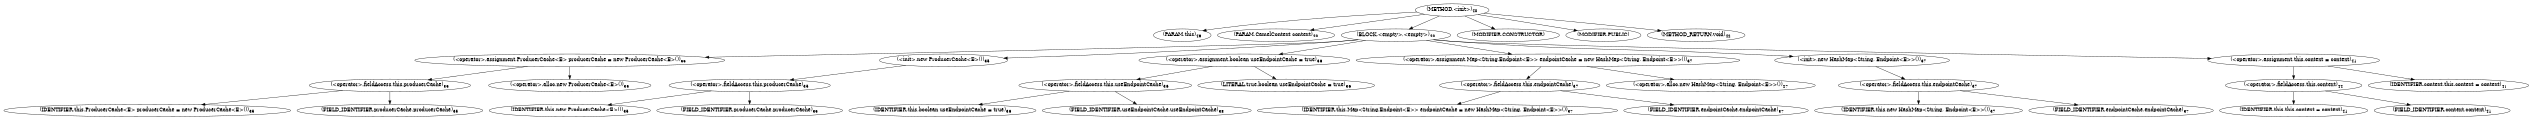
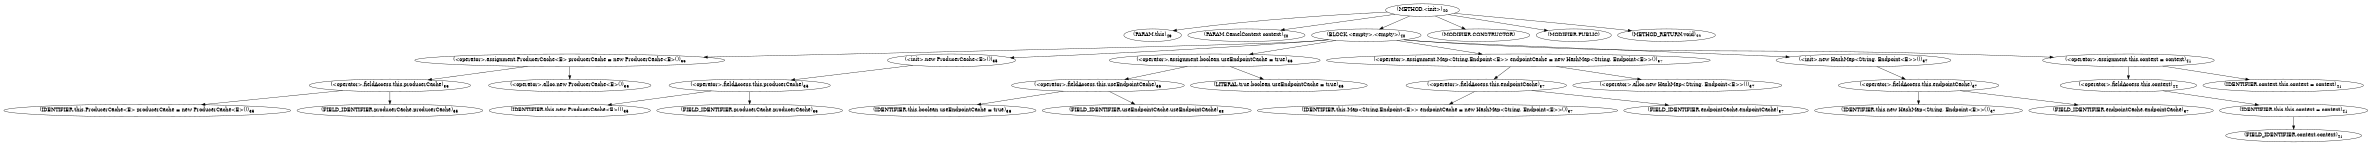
(1786, 85) -> (1752, 85)
(2366, 98) -> (2294, 121)
